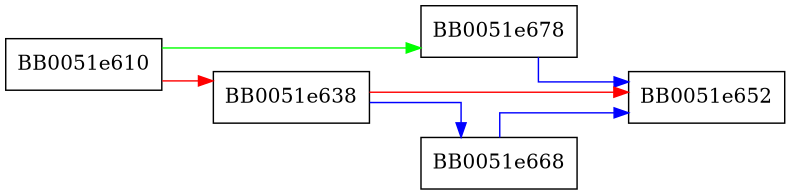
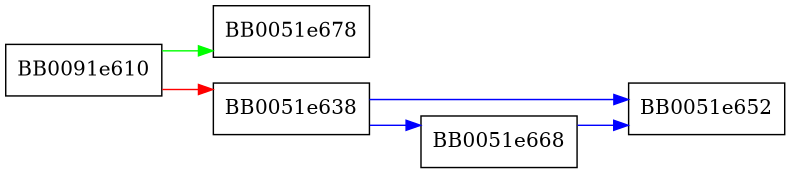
(84, 64) -> (84, 70)
(564, 82) -> none
(492, 92) -> (492, 100)
